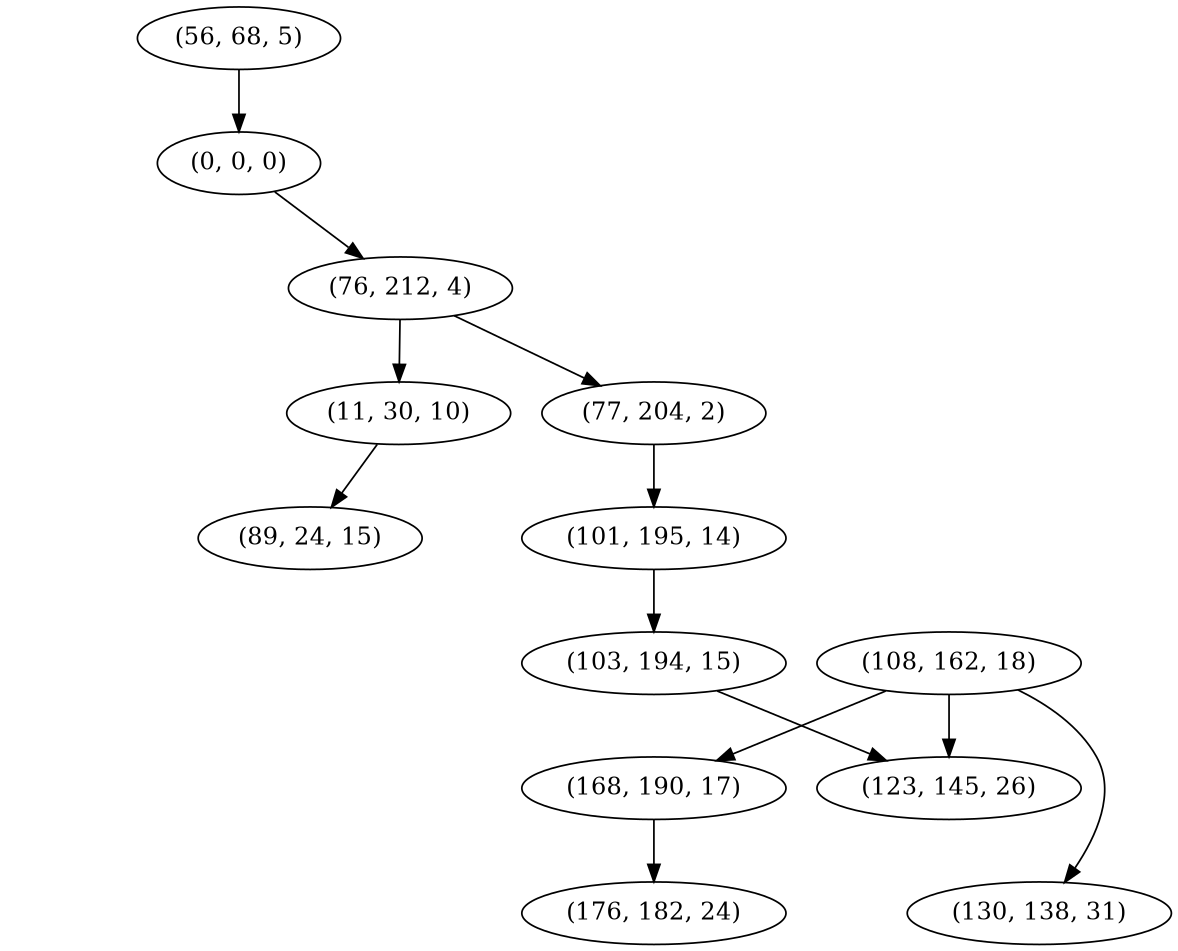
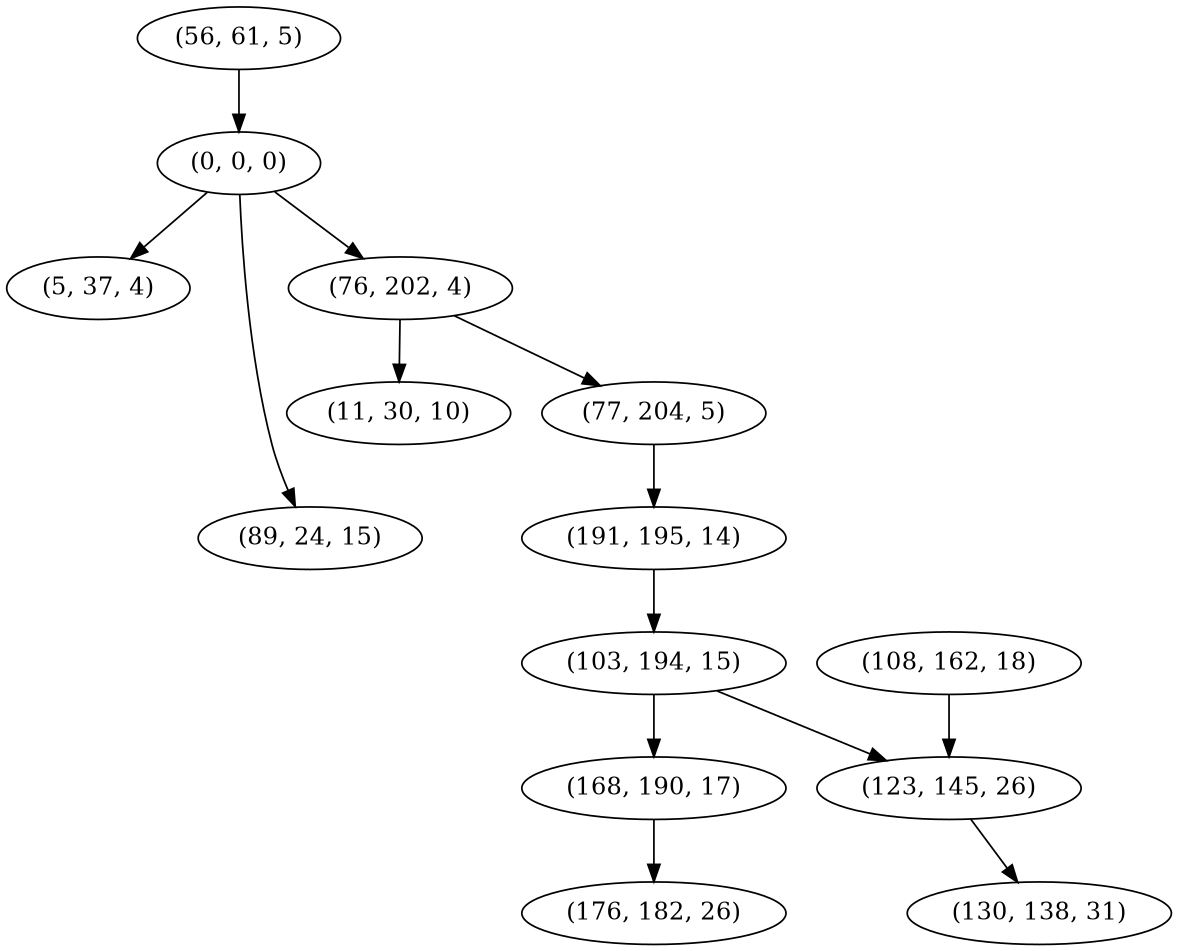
(239, 38) -> (239, 38)
none -> (98, 288)
(400, 288) -> (400, 288)
(654, 413) -> (654, 413)
(359, 469) -> (253, 345)
(654, 538) -> (654, 538)
(817, 719) -> (654, 717)
(1099, 763) -> (989, 844)
(654, 913) -> (654, 913)
